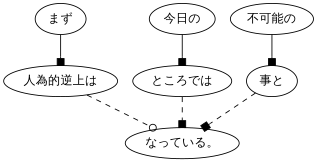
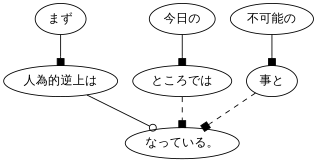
(118, 111) -> (118, 111)
